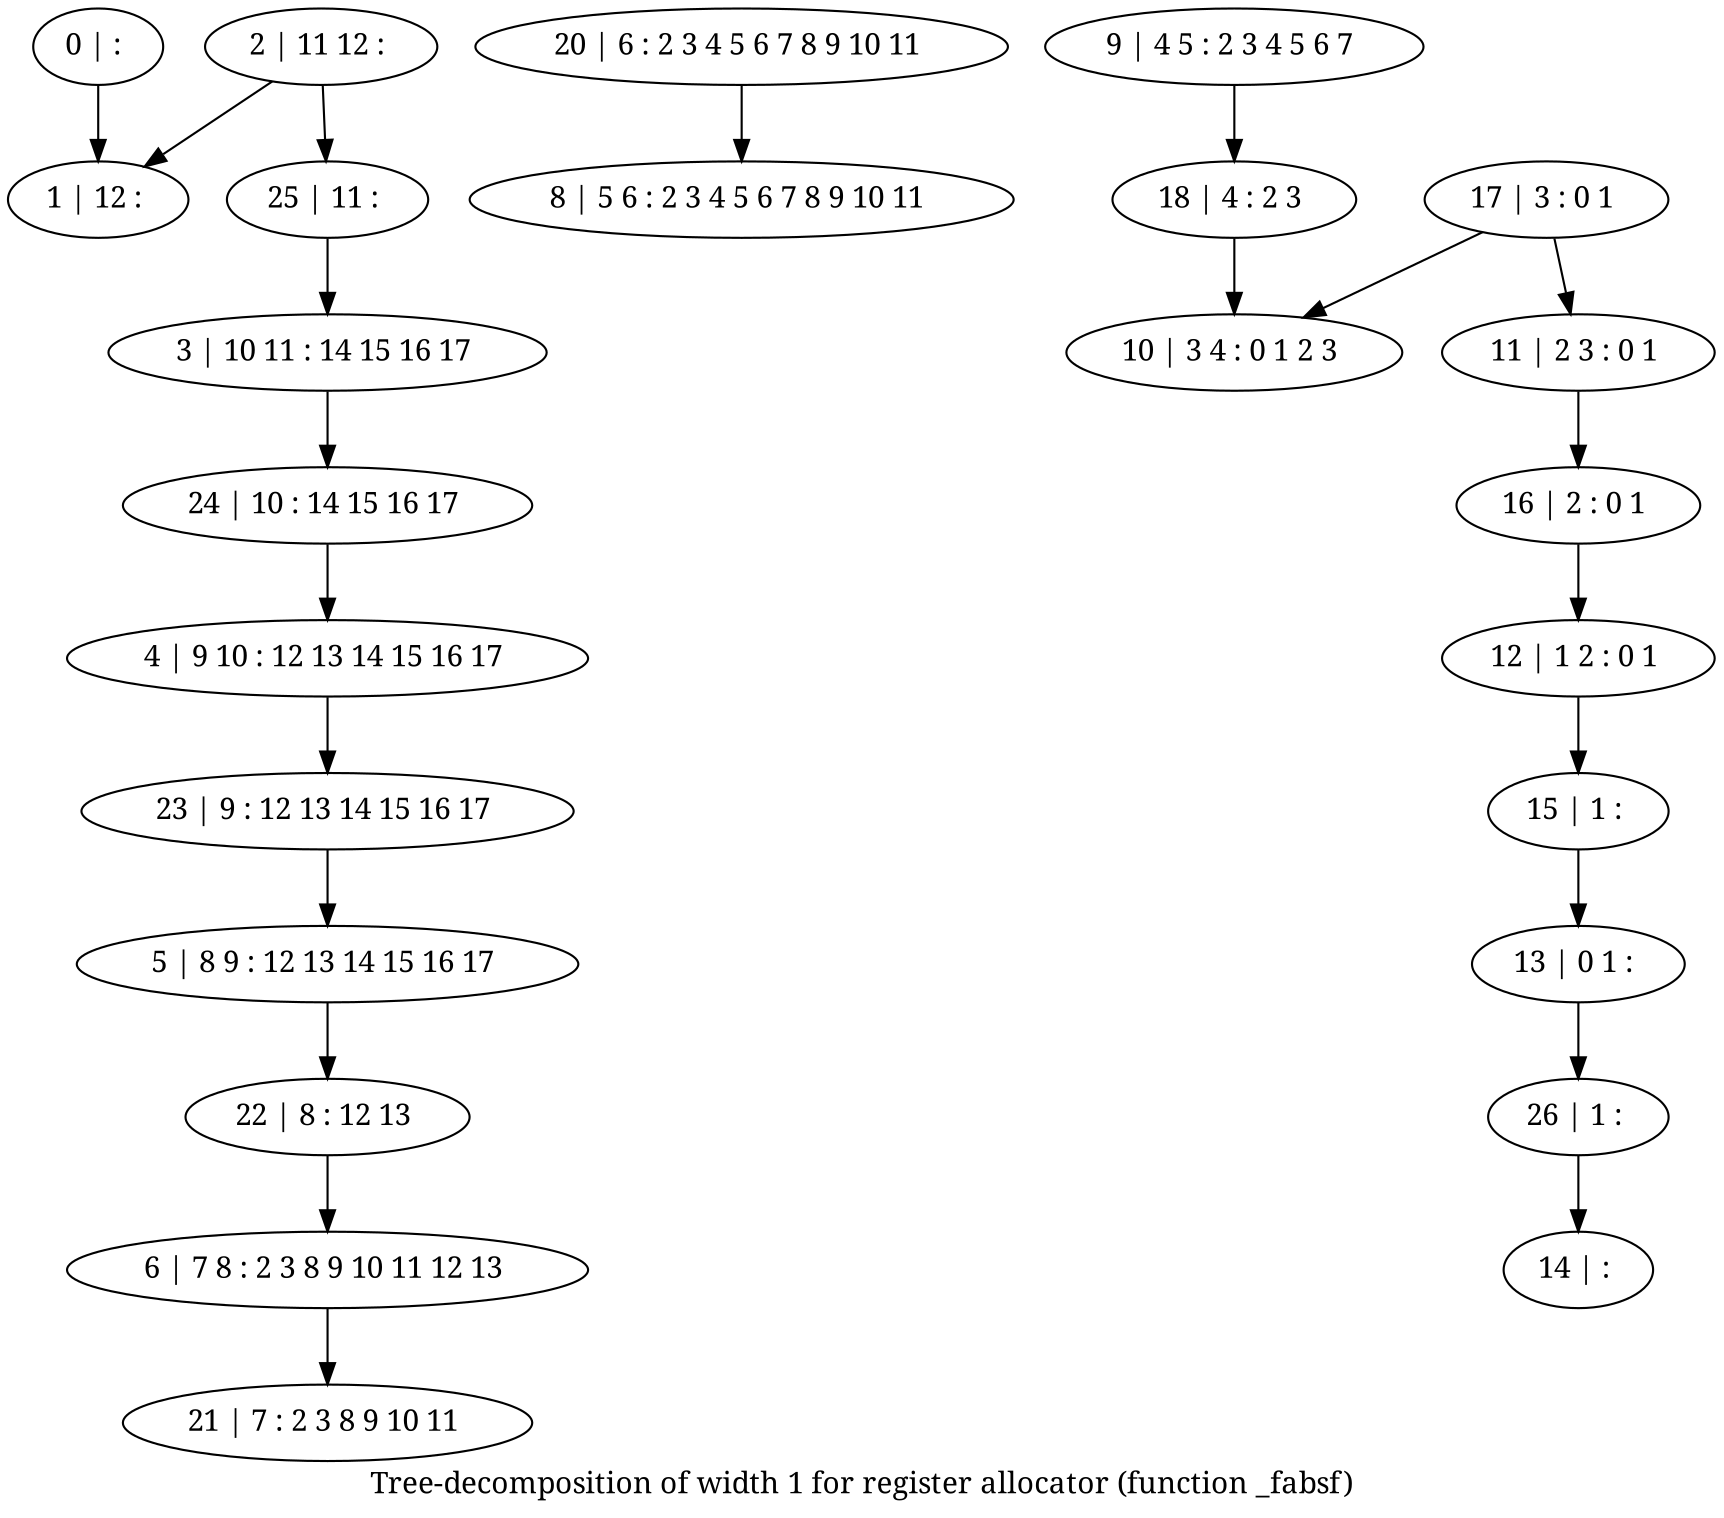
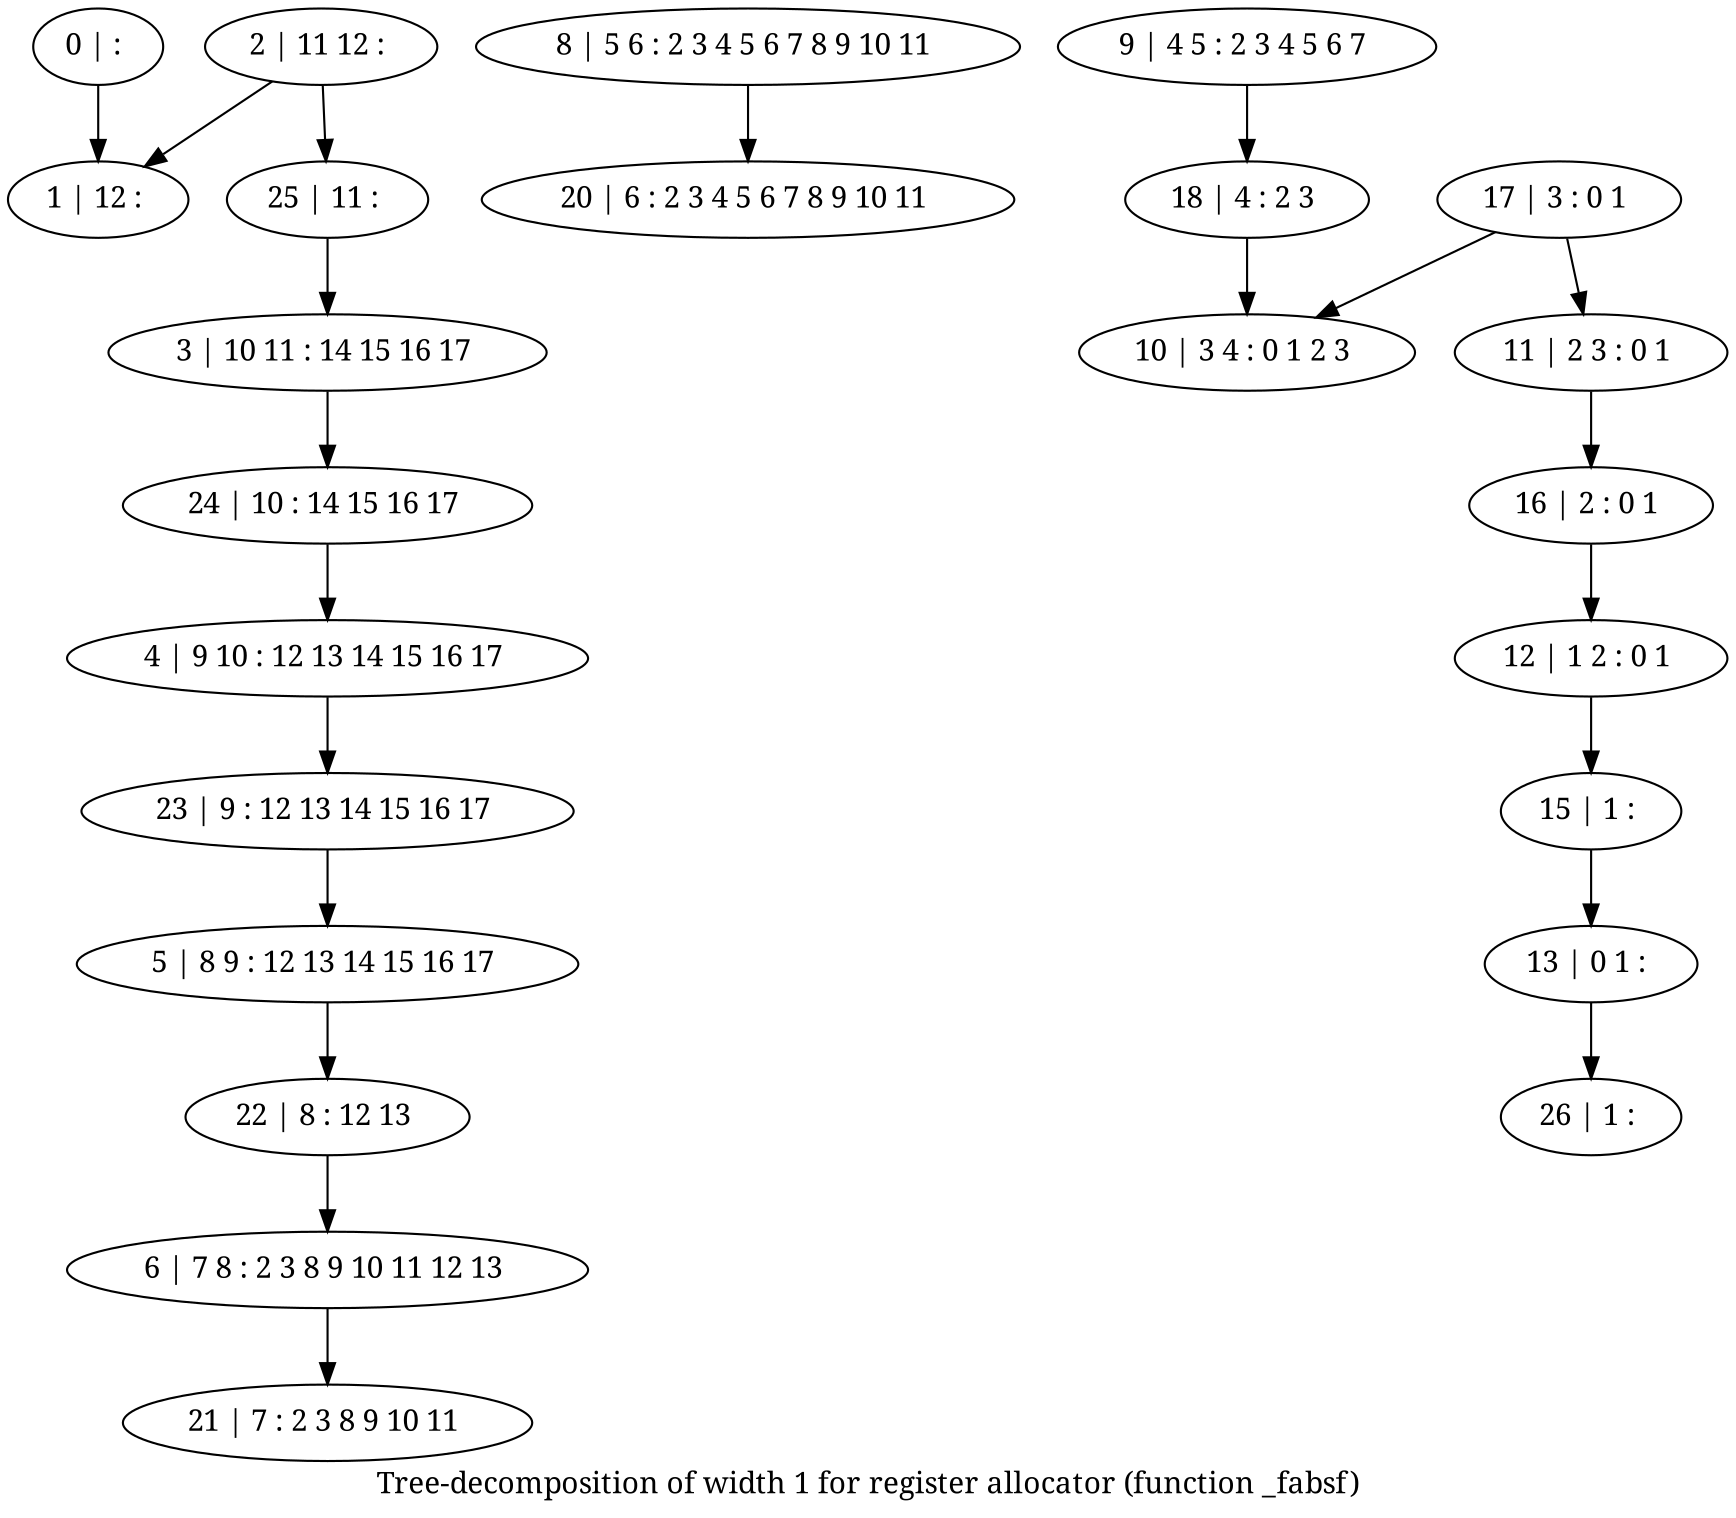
(742, 113) -> (748, 113)
(1578, 1270) -> none
